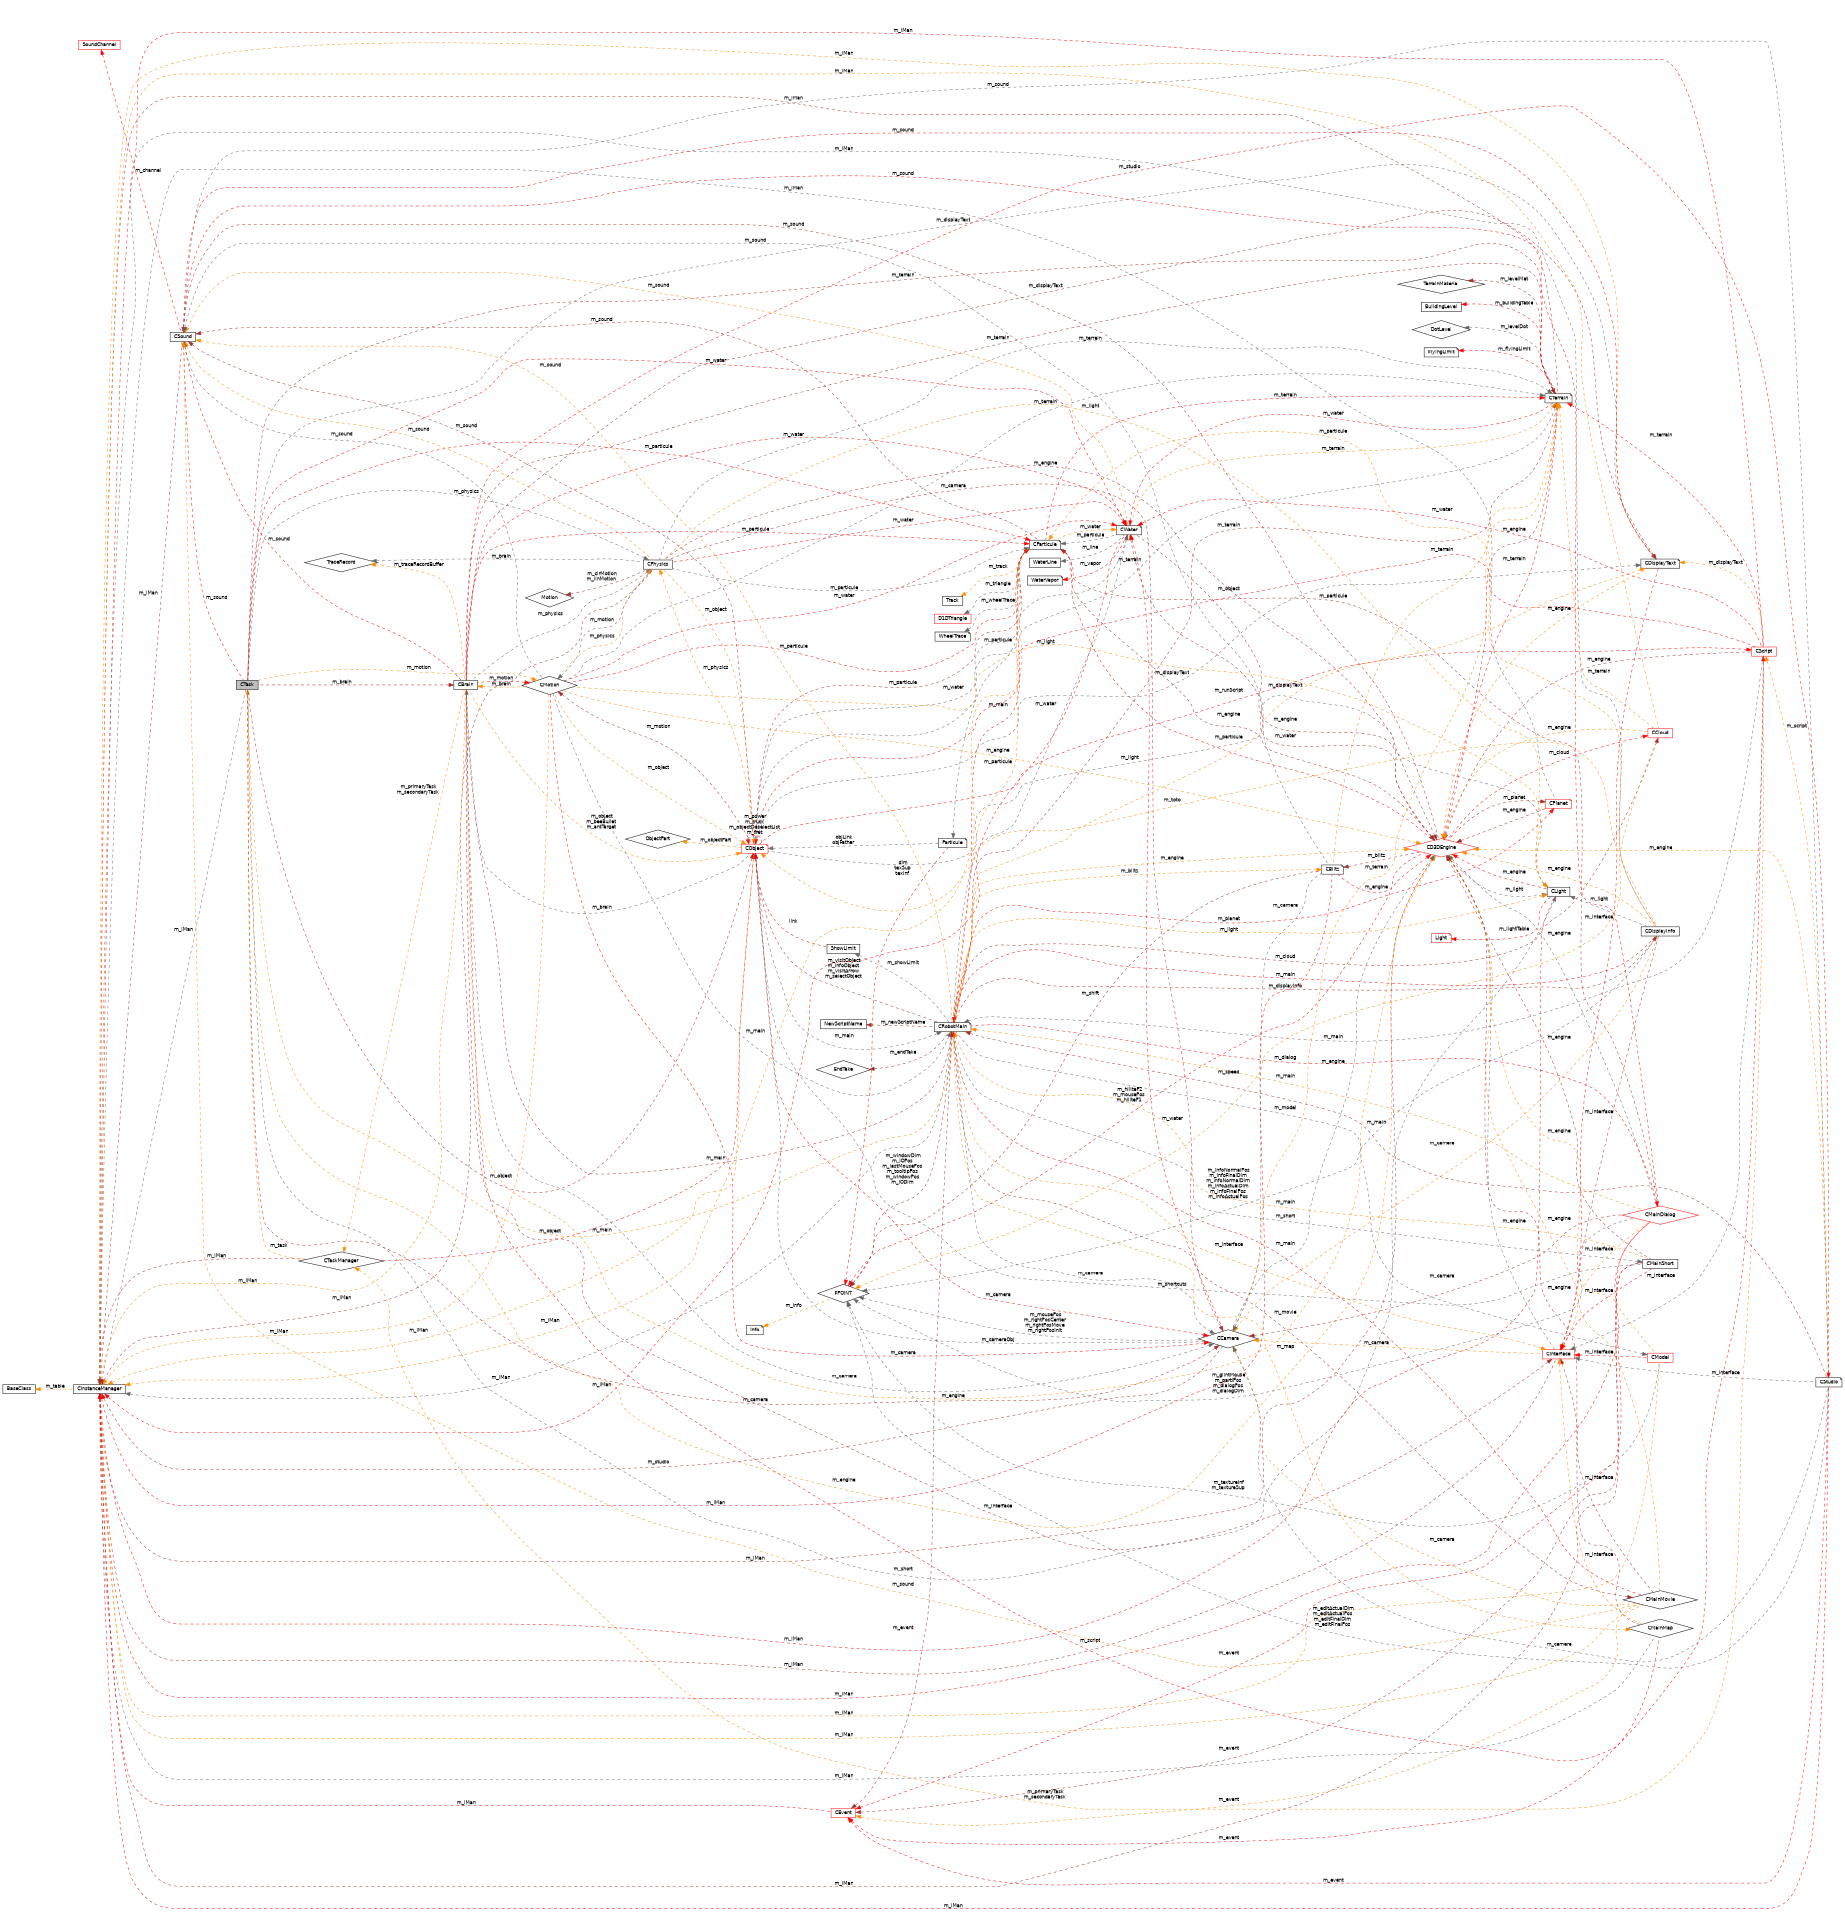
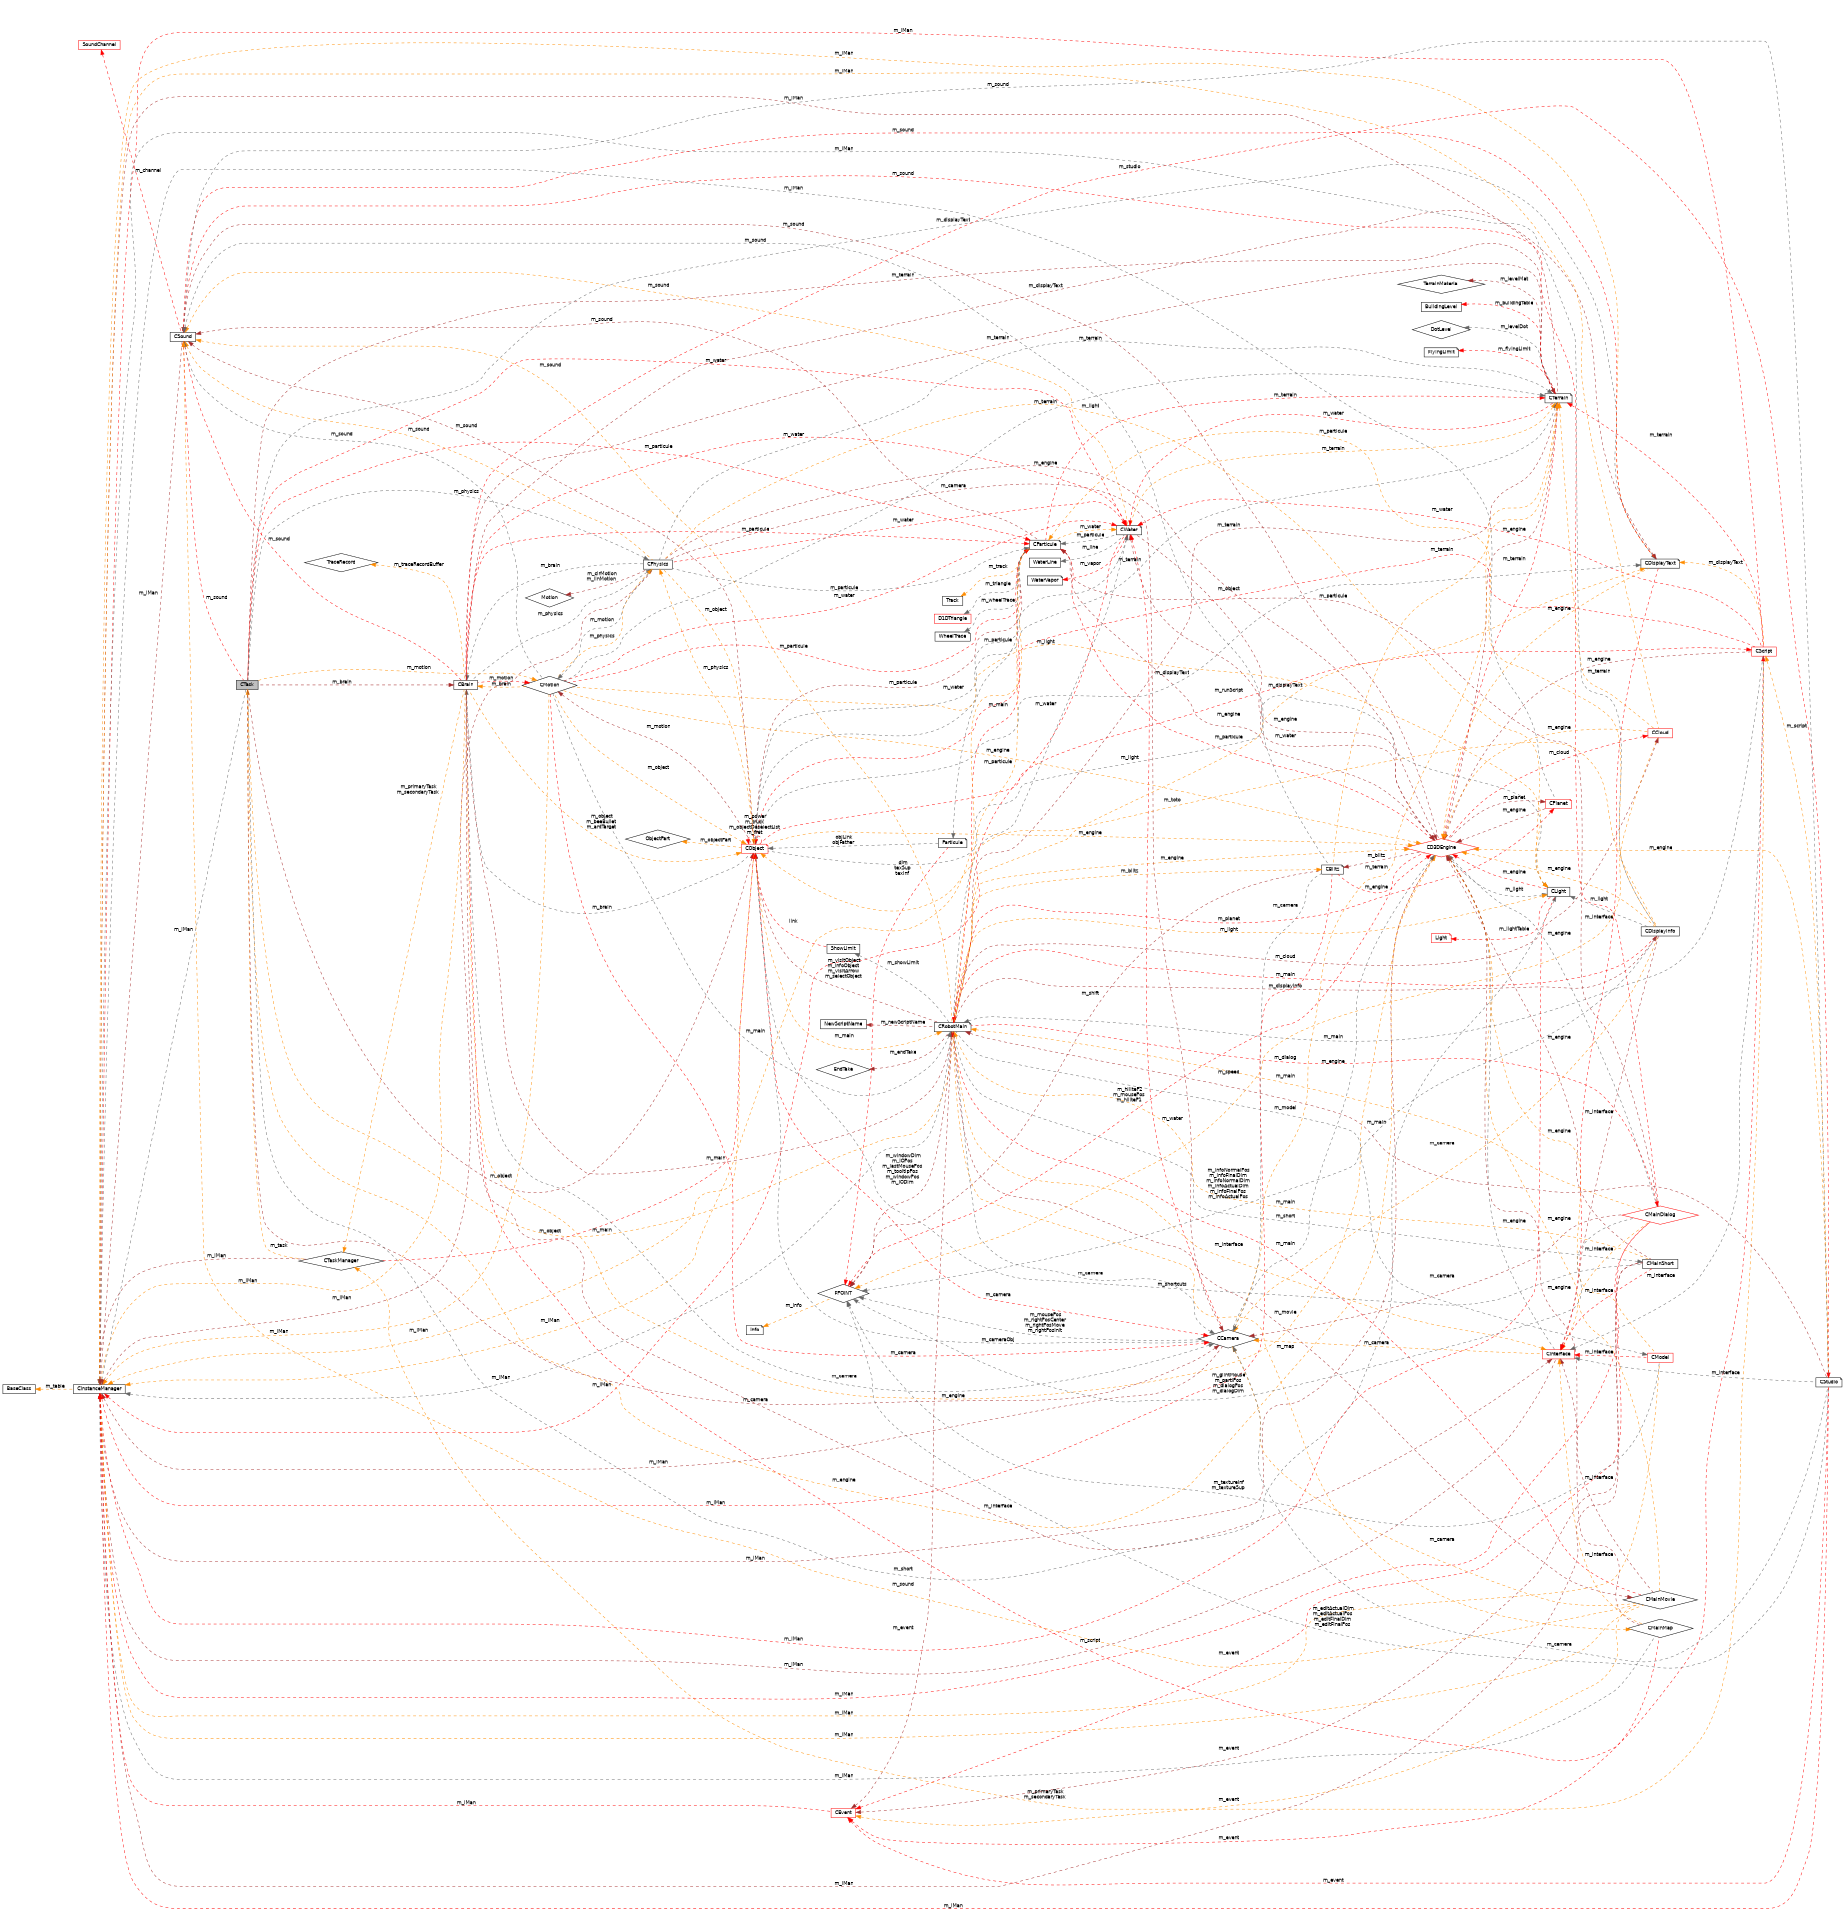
(510, 559) -> (528, 582)
none -> (1087, 836)
(791, 1012) -> (791, 1012)
(658, 1462) -> (658, 1462)
